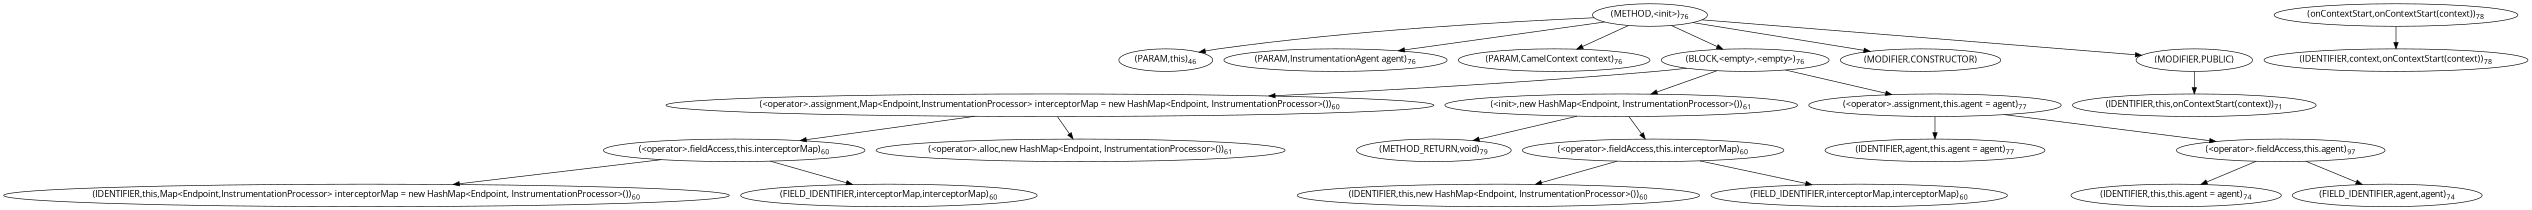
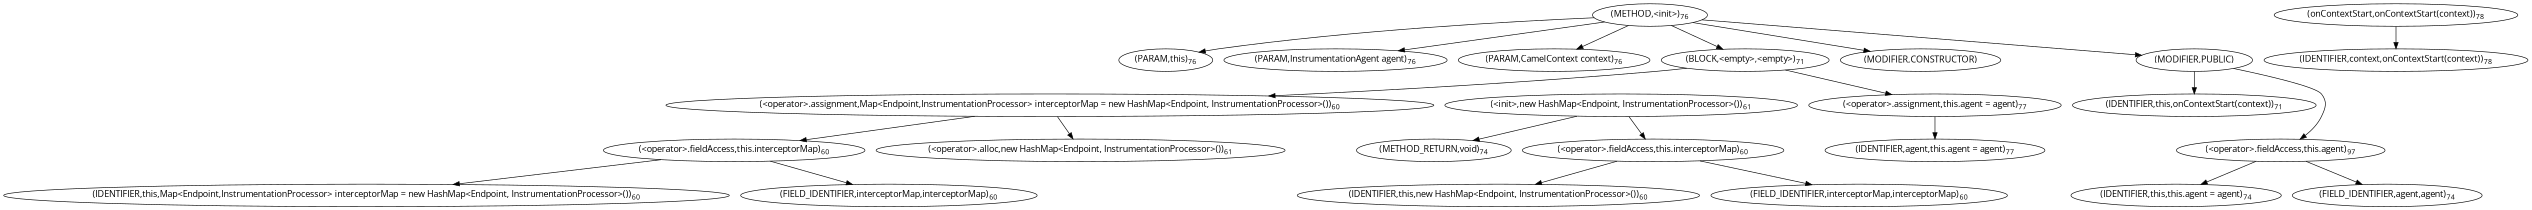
(1192, 59) -> (1192, 59)
(1800, 59) -> (1800, 59)
(1687, 81) -> none
(2107, 128) -> (2302, 85)
(1484, 149) -> (1484, 149)
